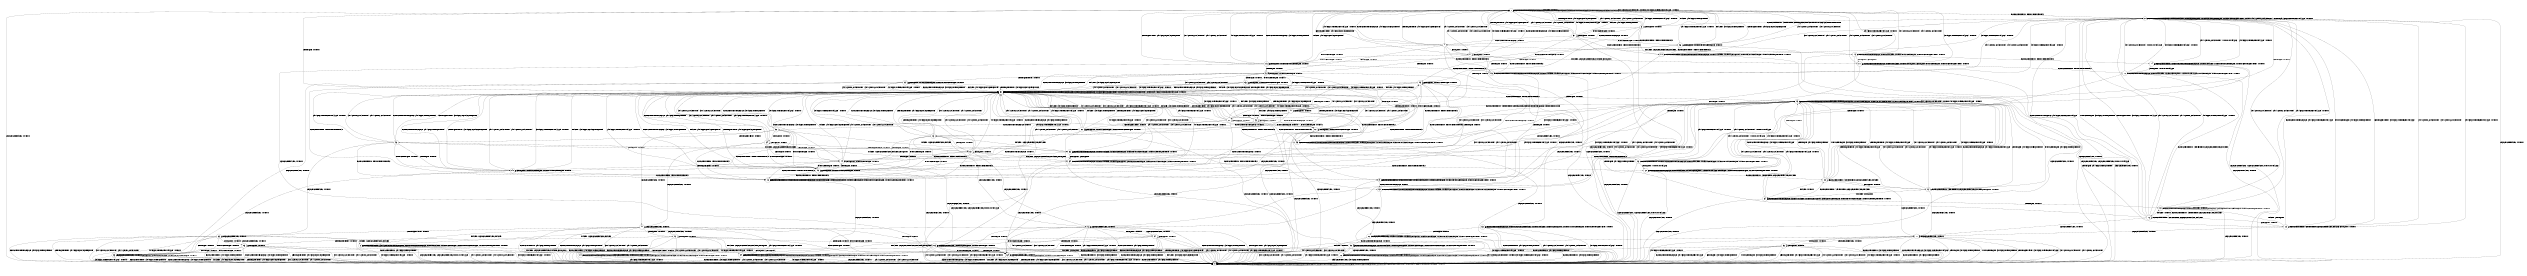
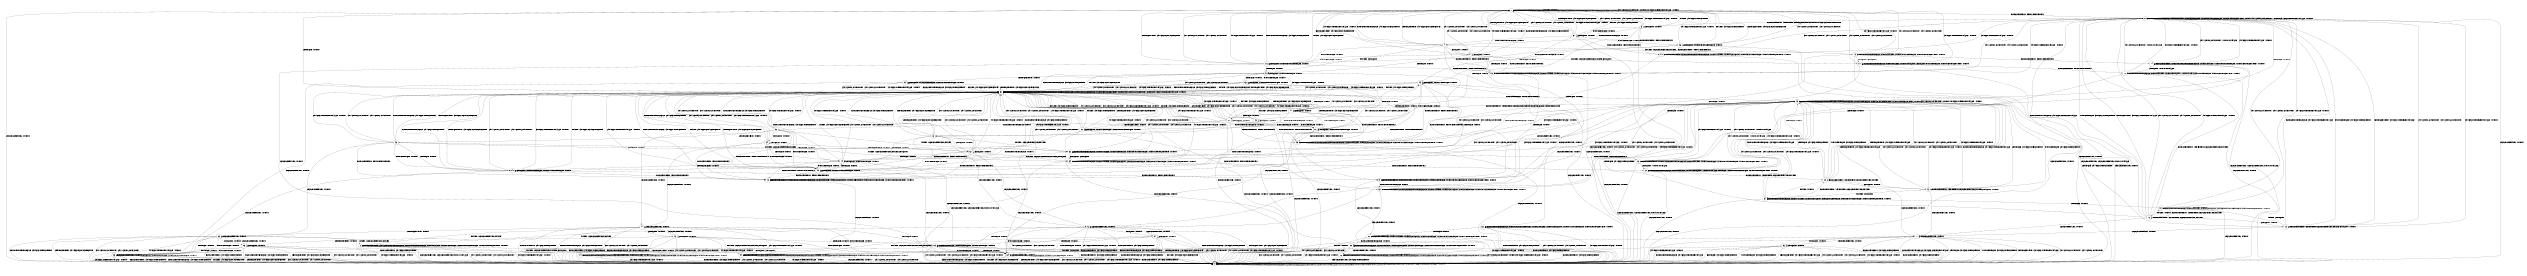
(1369, 59) -> (1369, 59)
(1273, 114) -> (1315, 116)
none -> (1228, 129)
(900, 166) -> none
(1238, 169) -> none
(515, 173) -> (946, 174)
(1962, 203) -> (1963, 201)
(958, 204) -> (958, 204)
